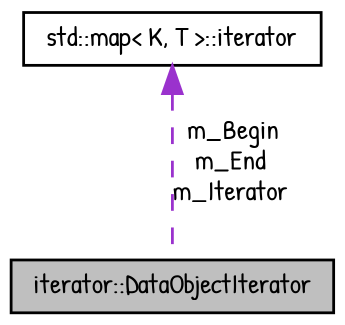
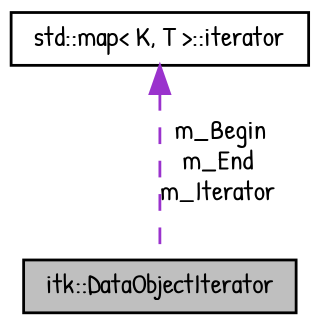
(172, 286) -> (160, 286)
